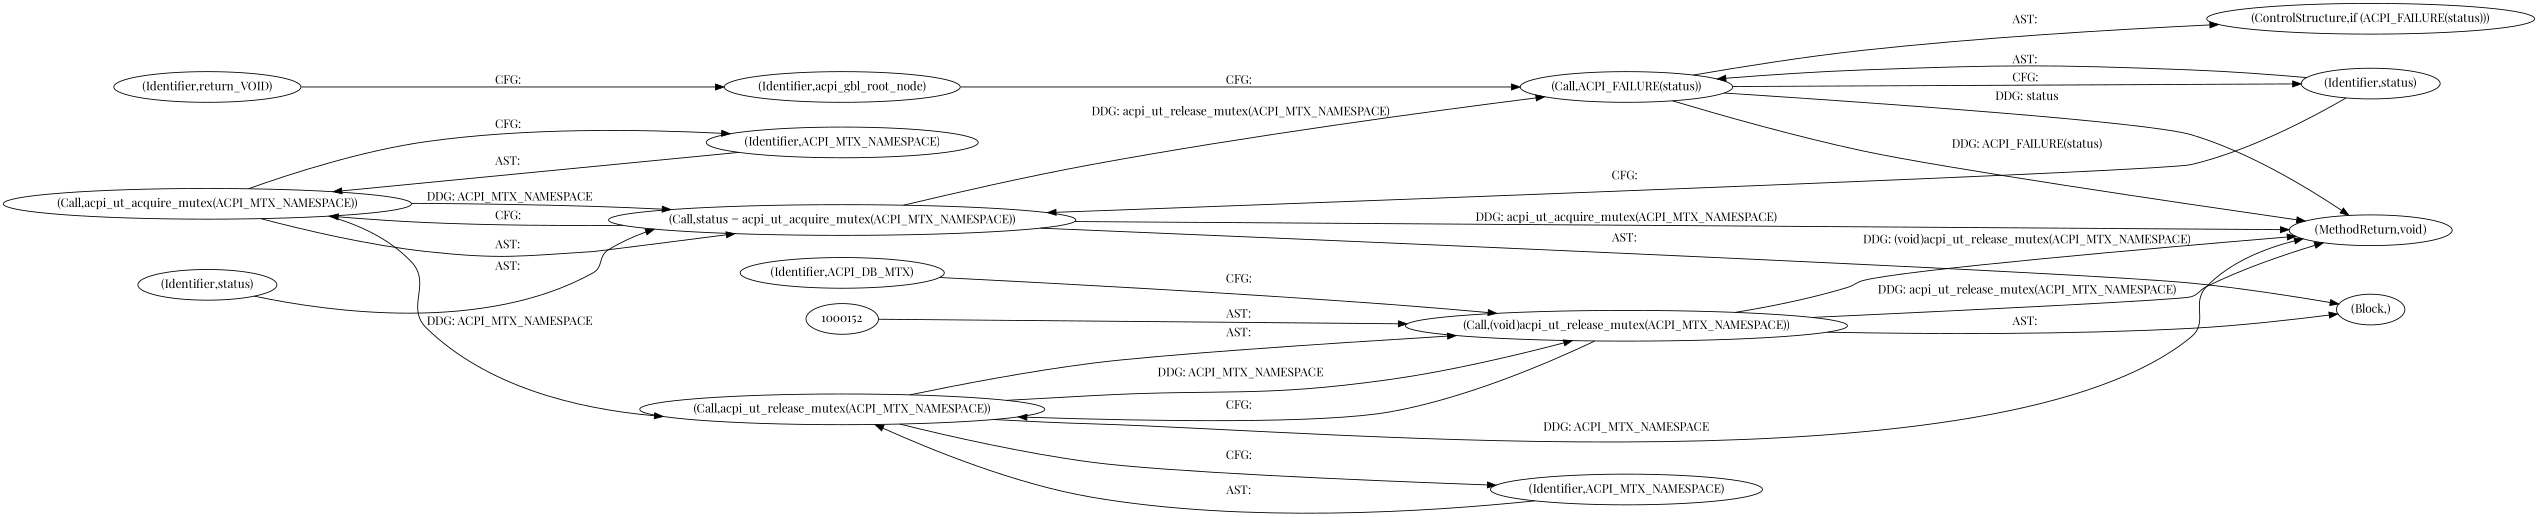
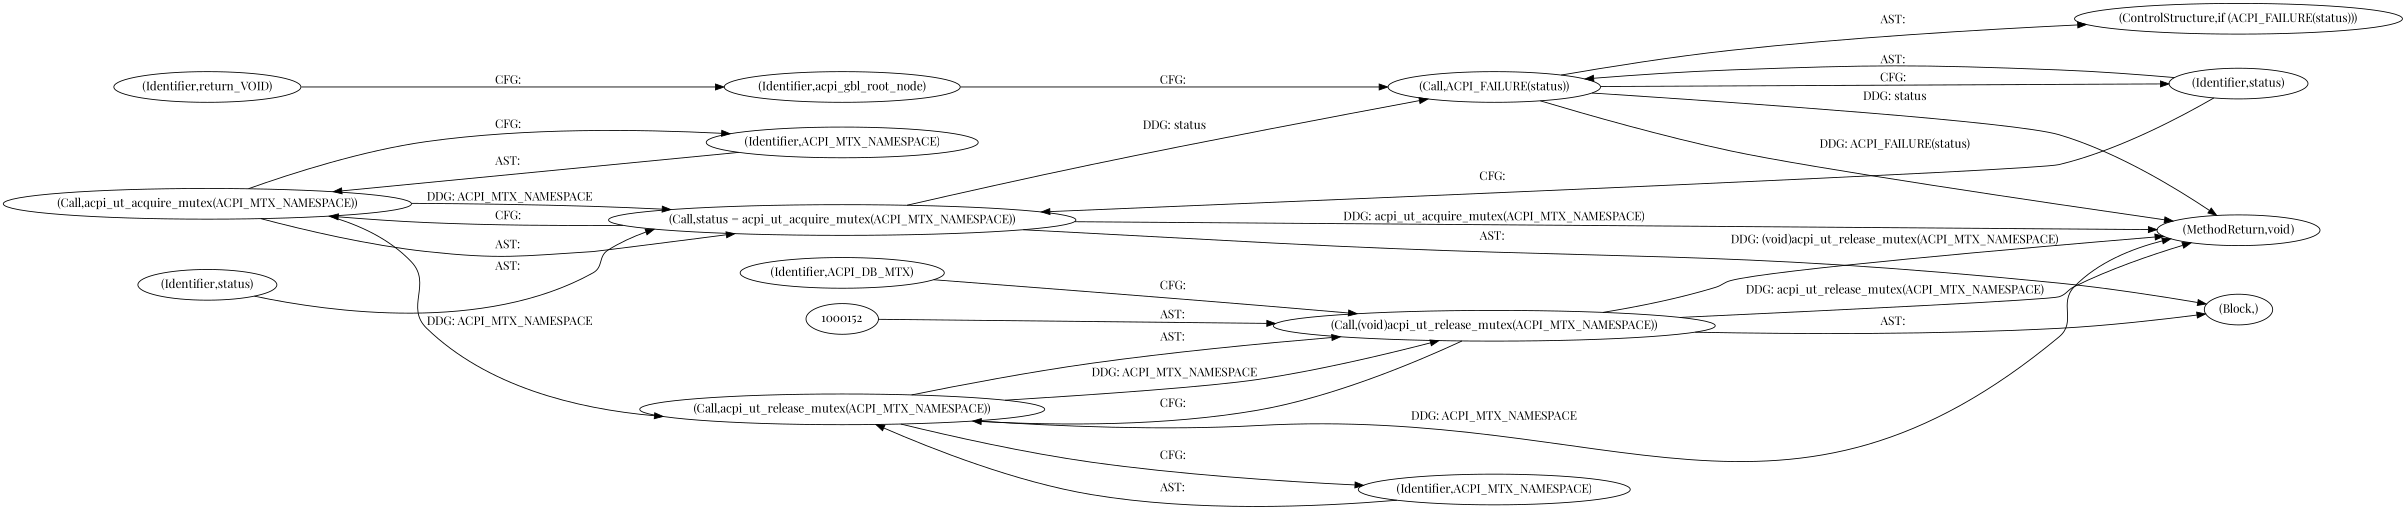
(1241, 112) -> (1175, 126)
